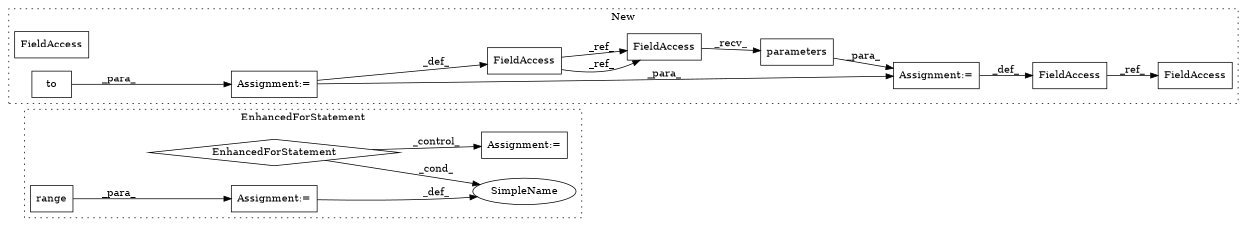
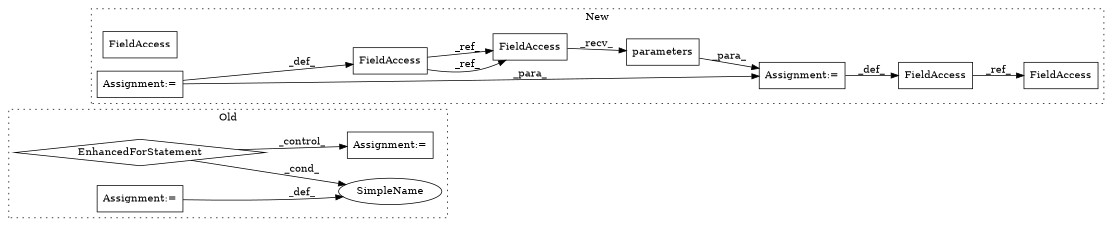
(52, 84) -> none
(303, 118) -> (228, 118)
(52, 199) -> none
